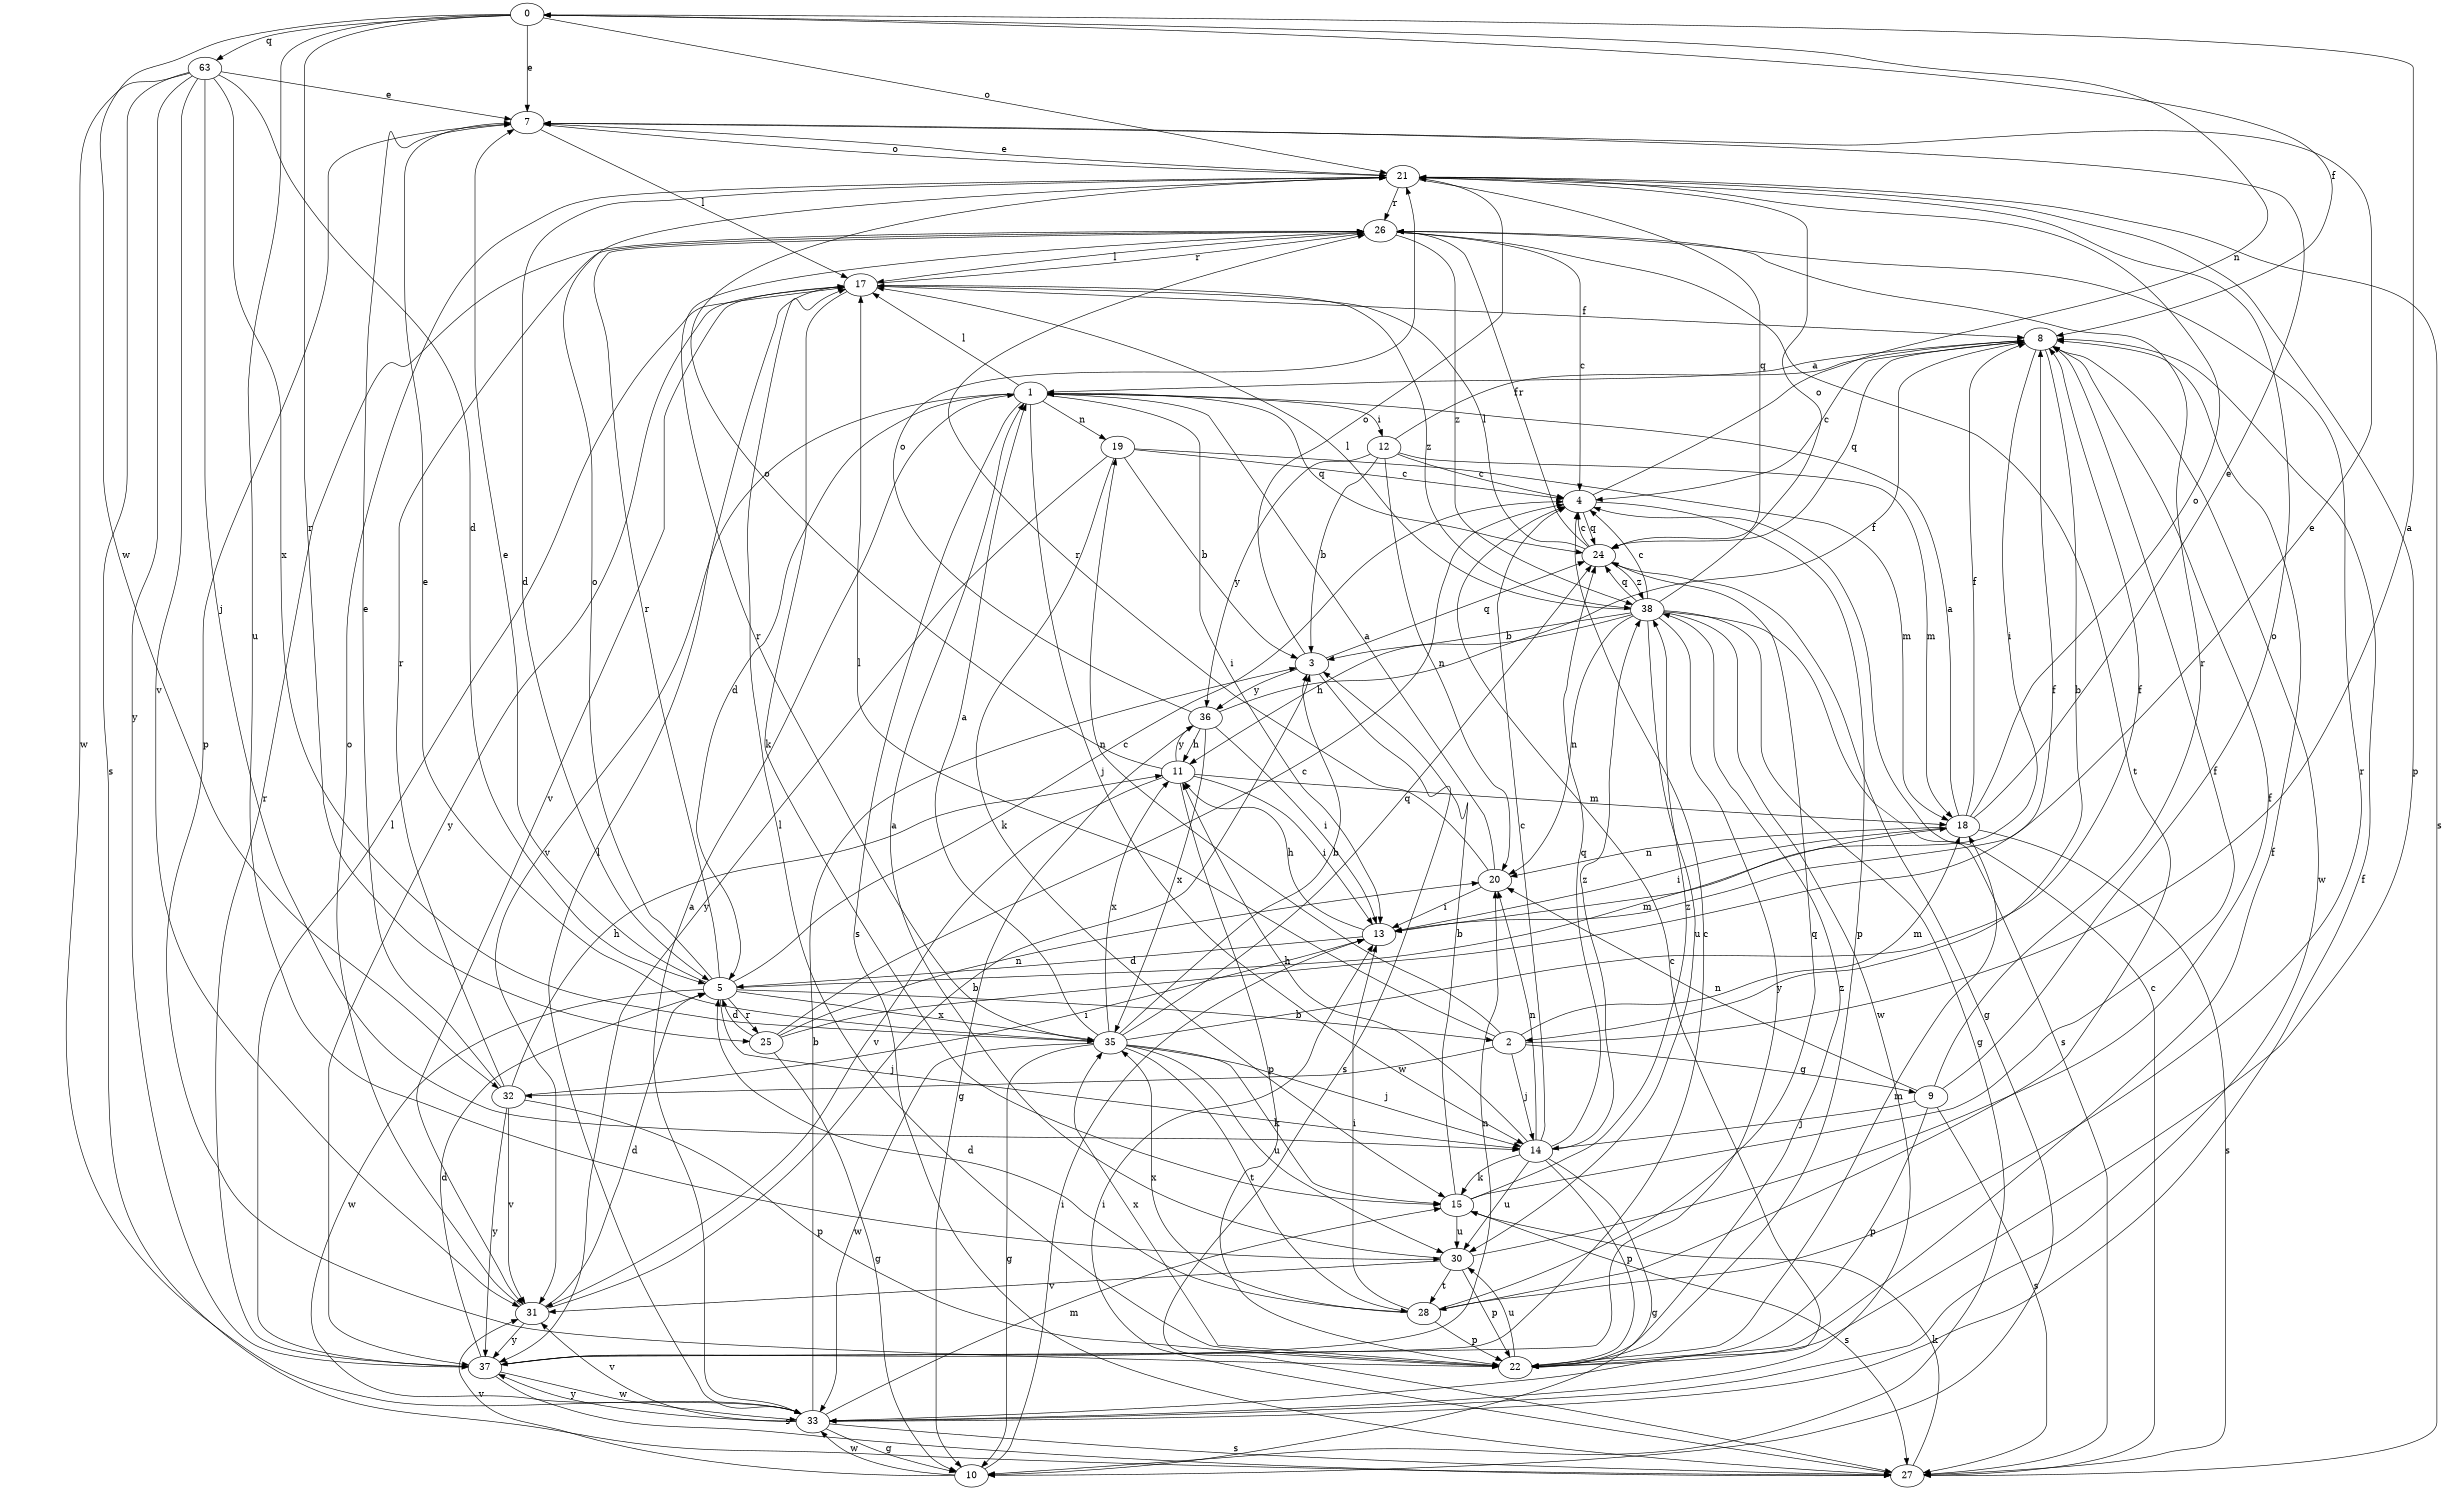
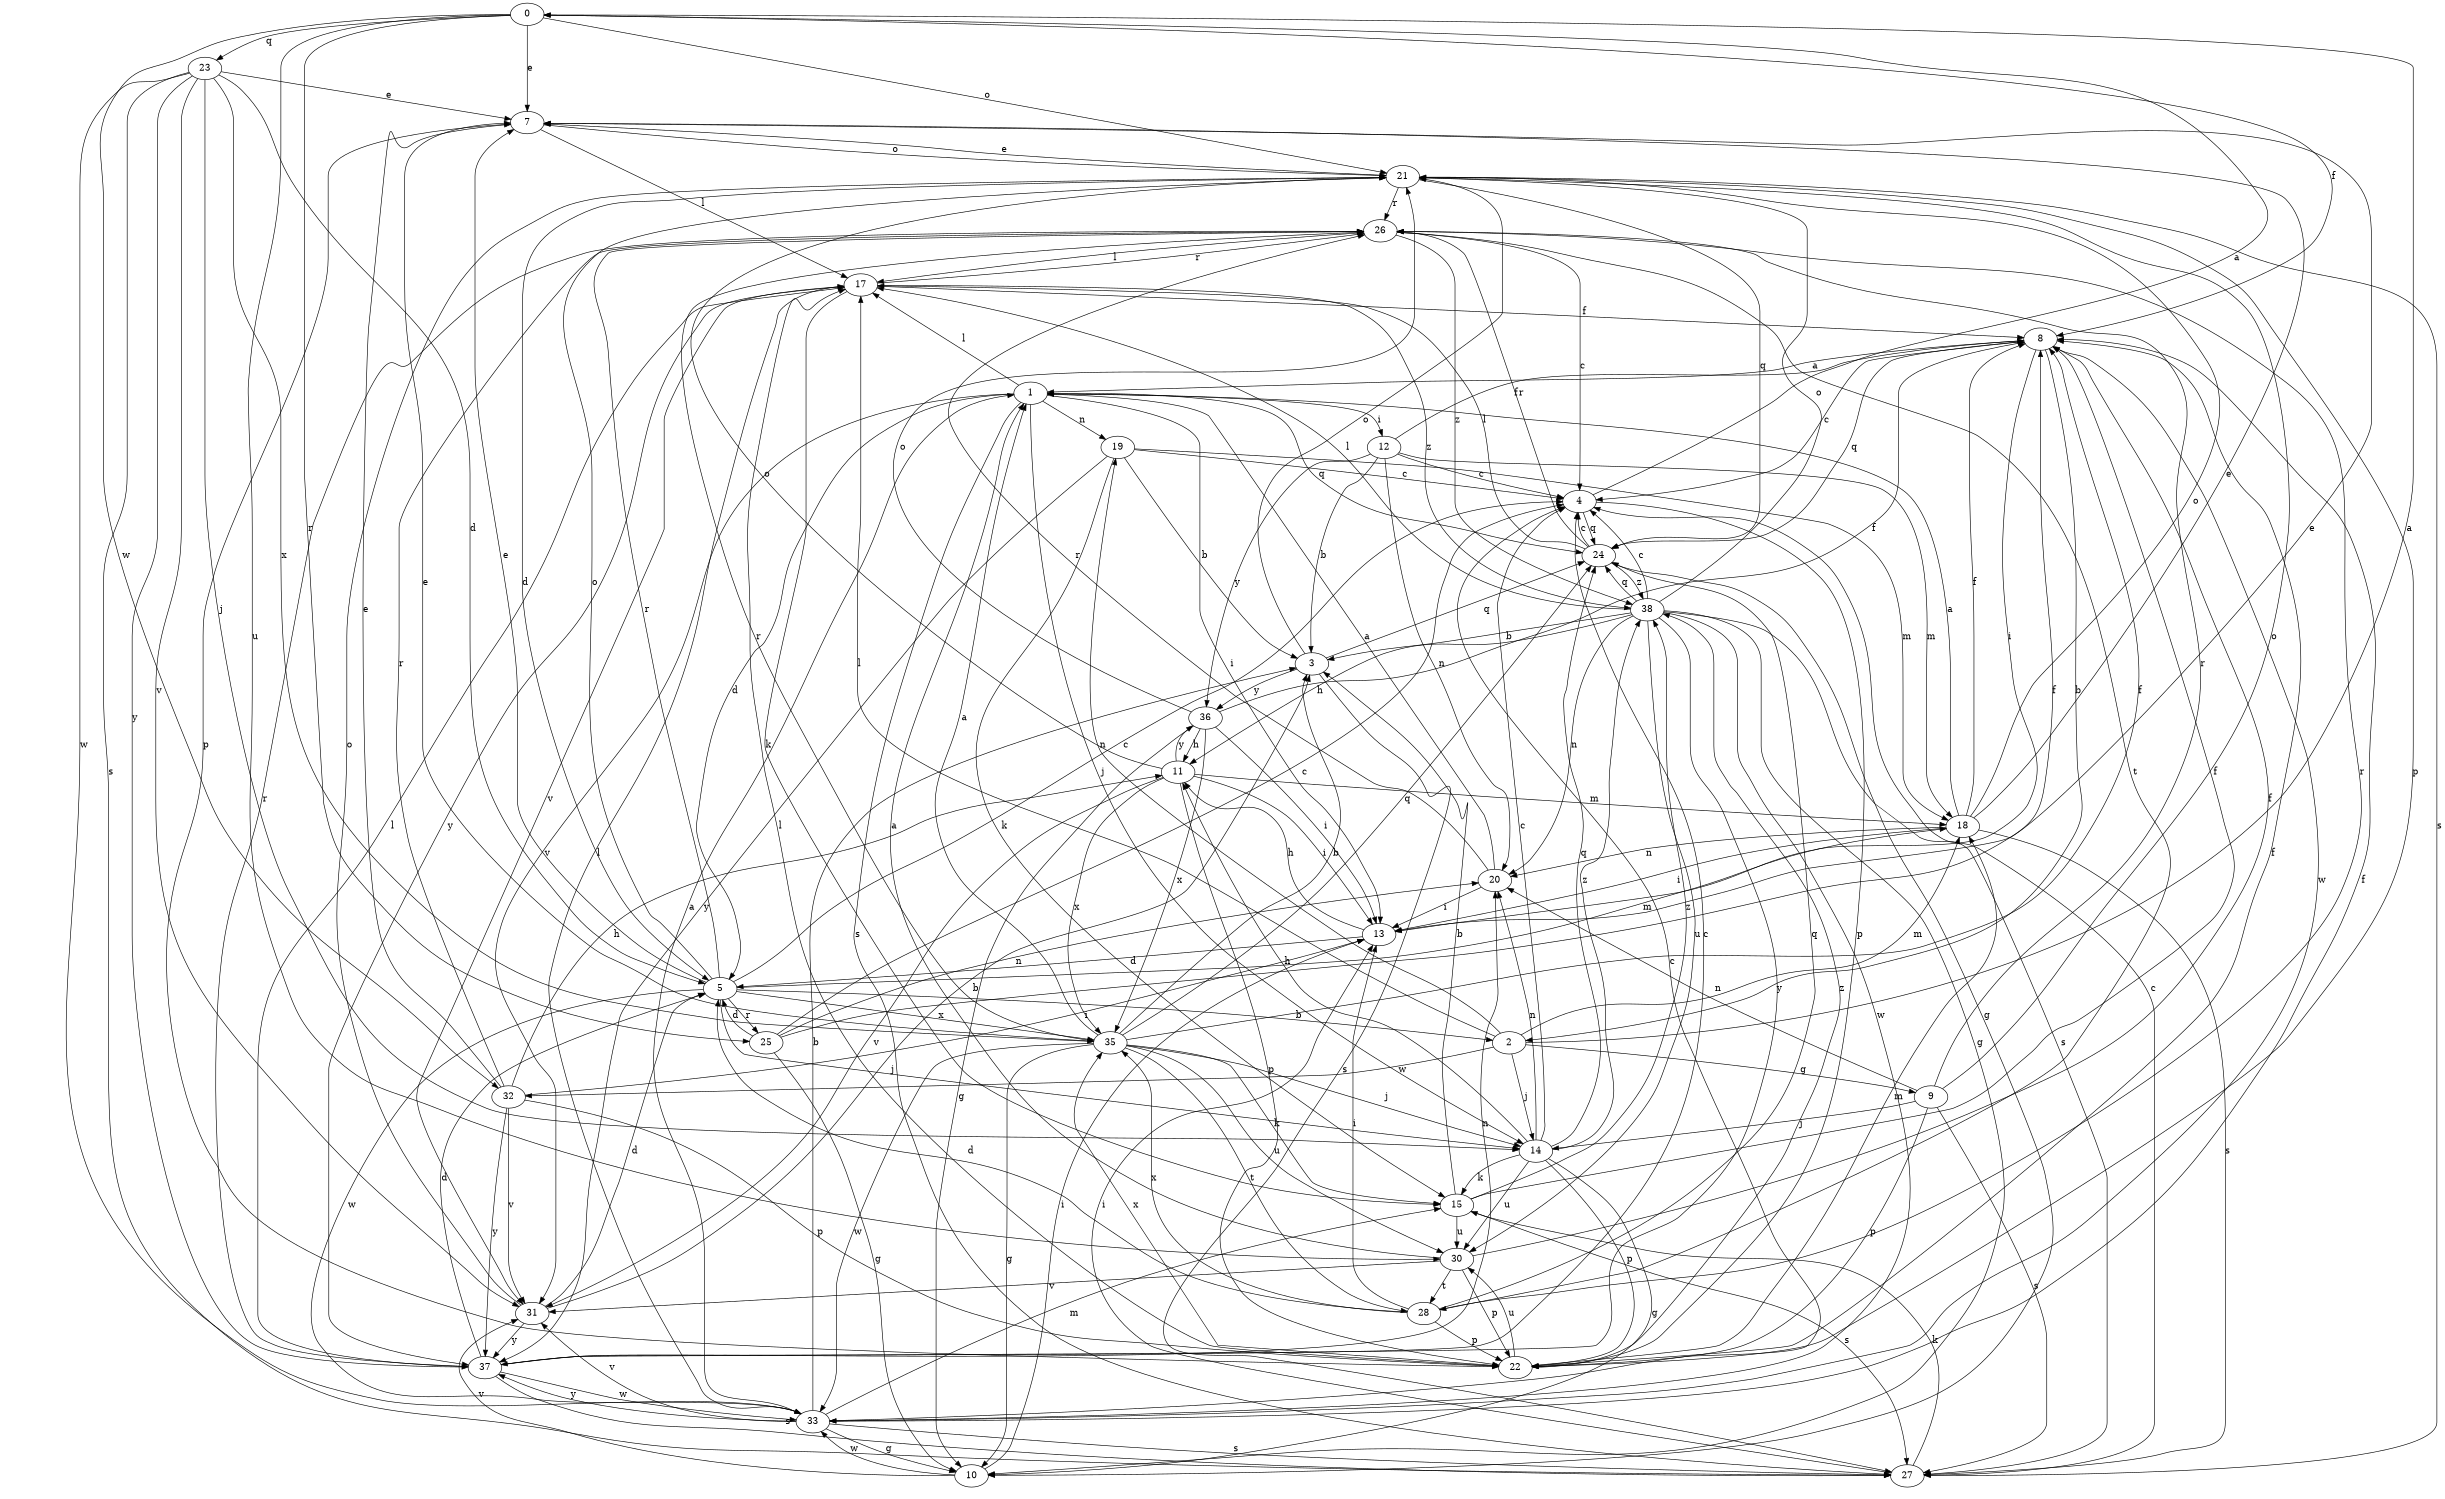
(205, 68) -> (205, 68)
(2237, 258) -> (2237, 258)
(1112, 903) -> (1078, 889)
